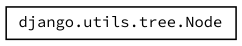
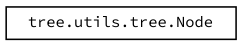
(121, 23) -> (121, 23)
